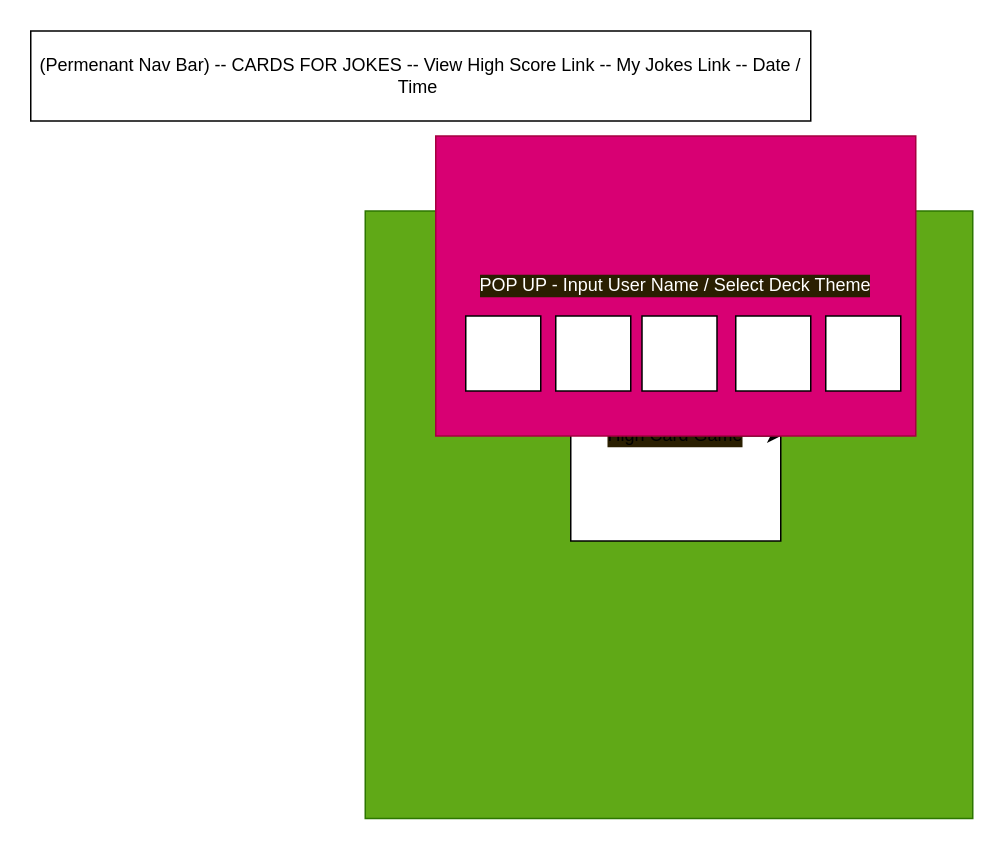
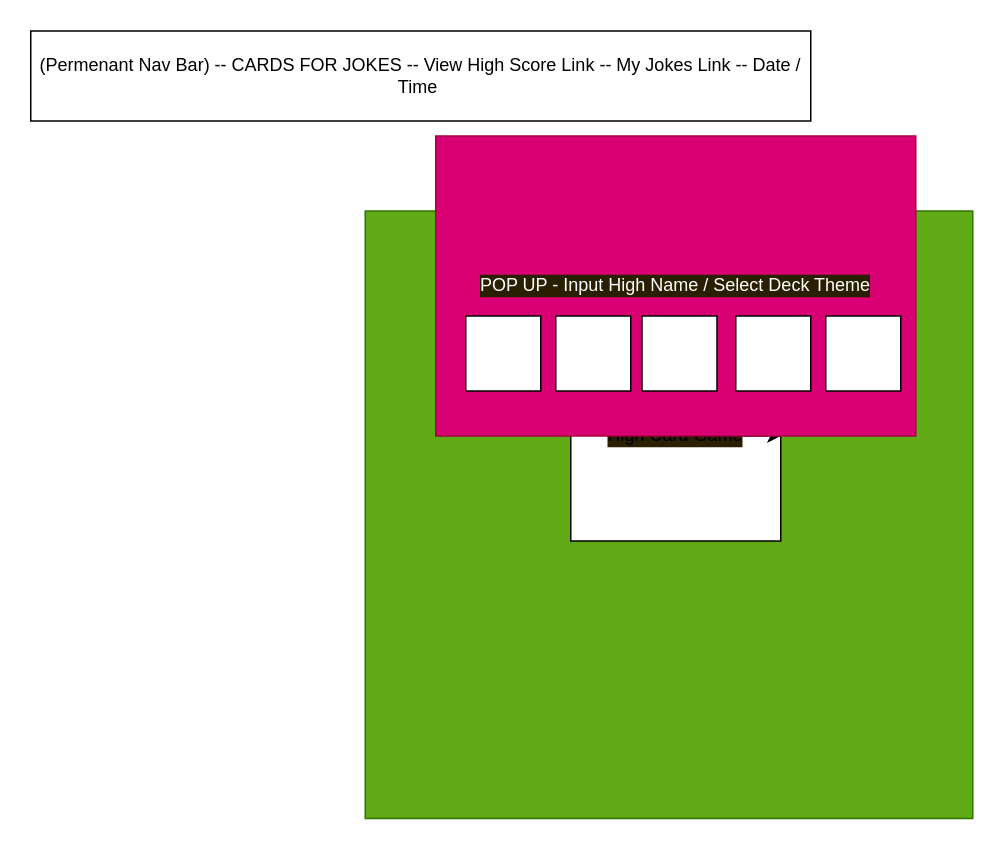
(676, 286) -> (676, 286)
